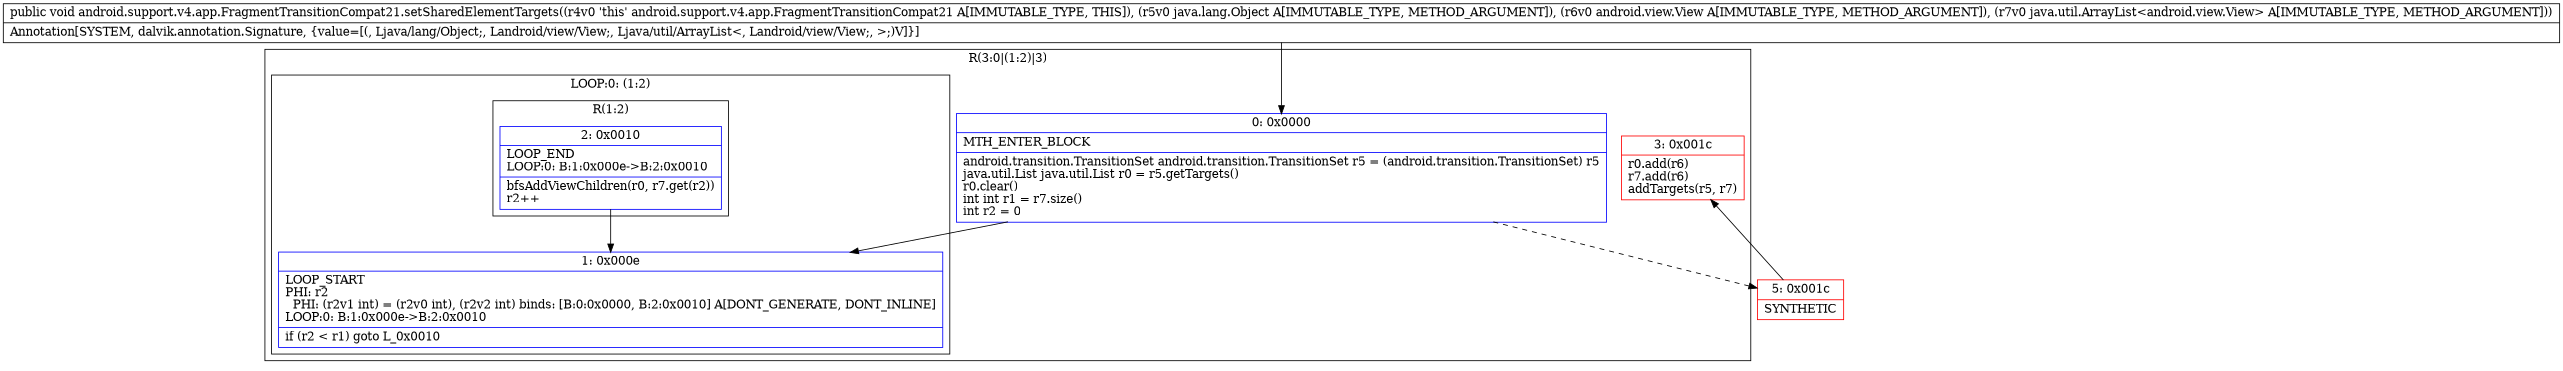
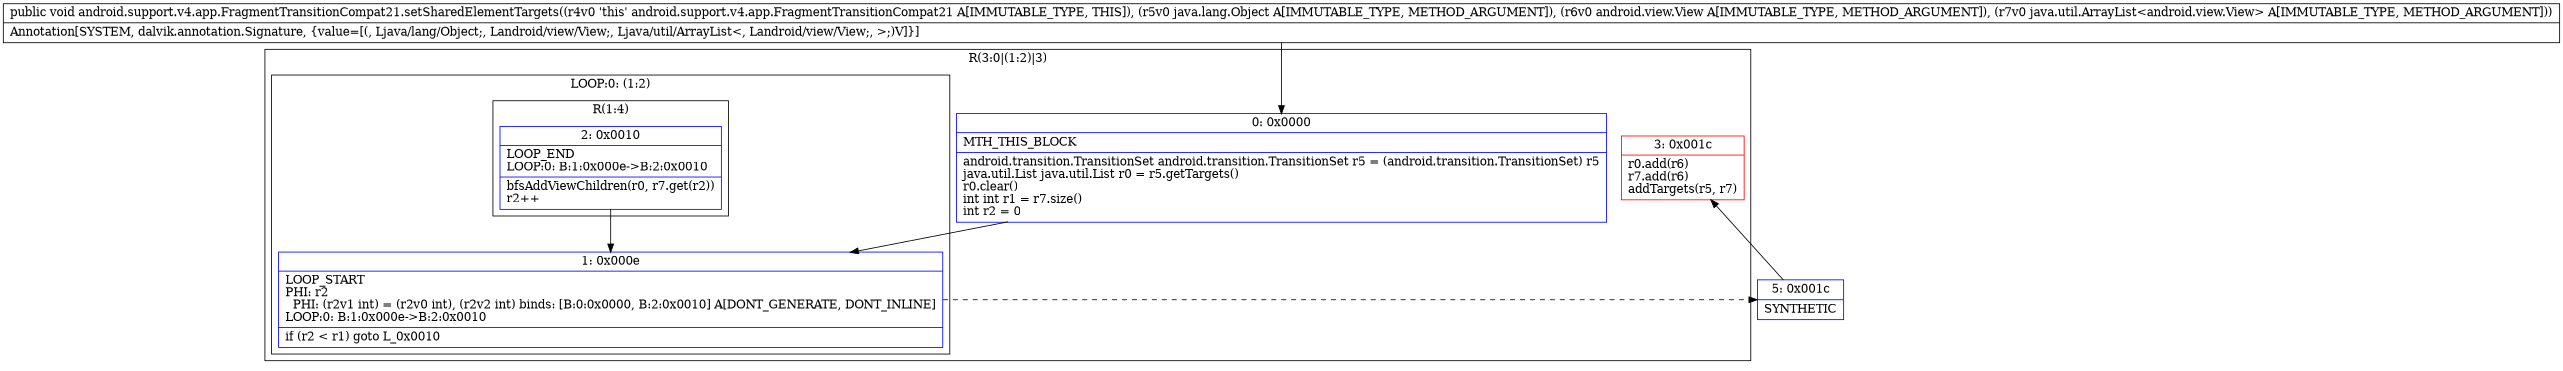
(611, 110) -> (611, 110)
(1027, 142) -> (1020, 142)
(1621, 254) -> (1346, 300)
(1801, 300) -> (1801, 300)
